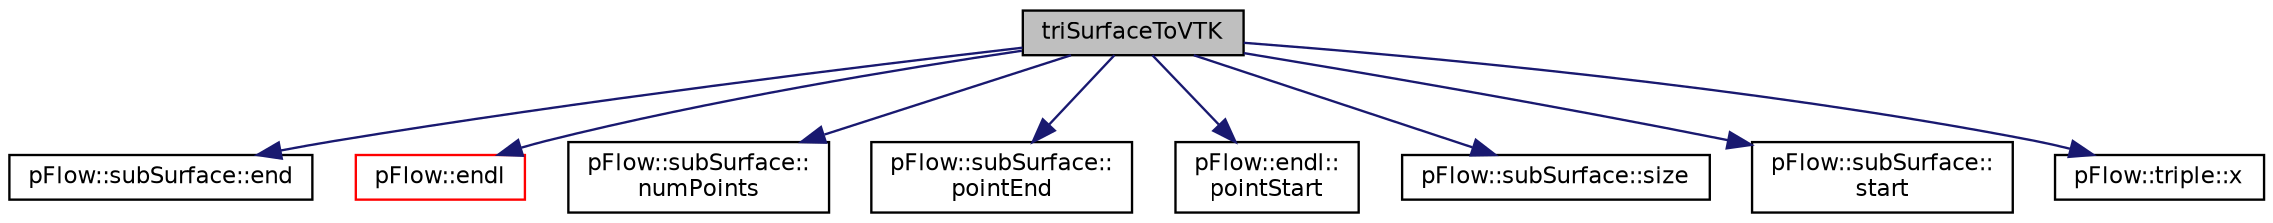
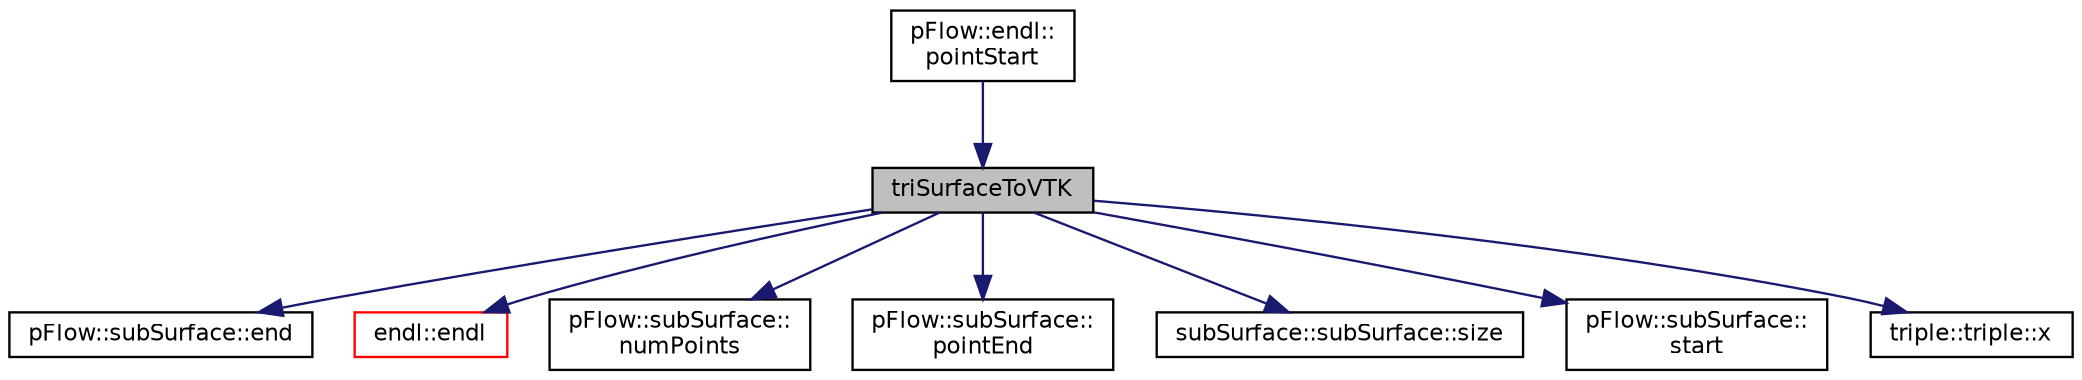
(1186, 90) -> (983, 112)
(440, 177) -> (431, 335)
(1556, 177) -> (1340, 335)
(2160, 177) -> (1972, 335)
